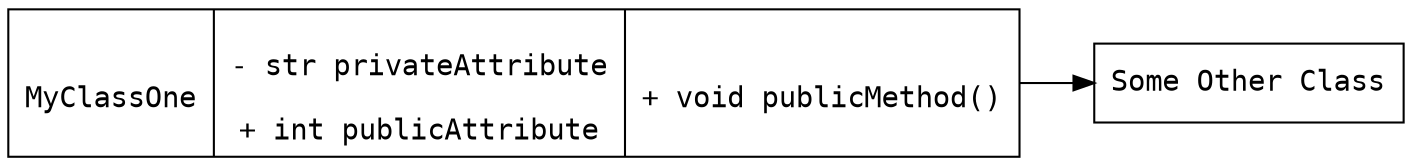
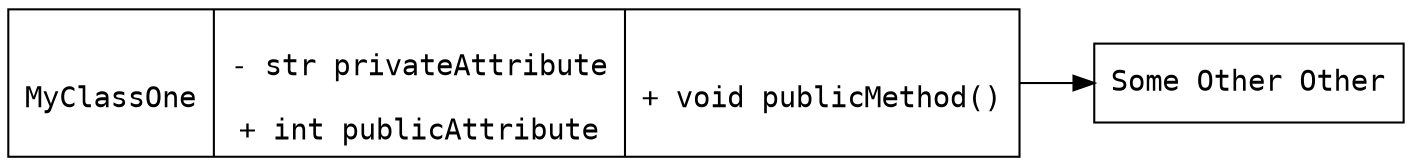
(1249, 83) -> (1249, 83)
